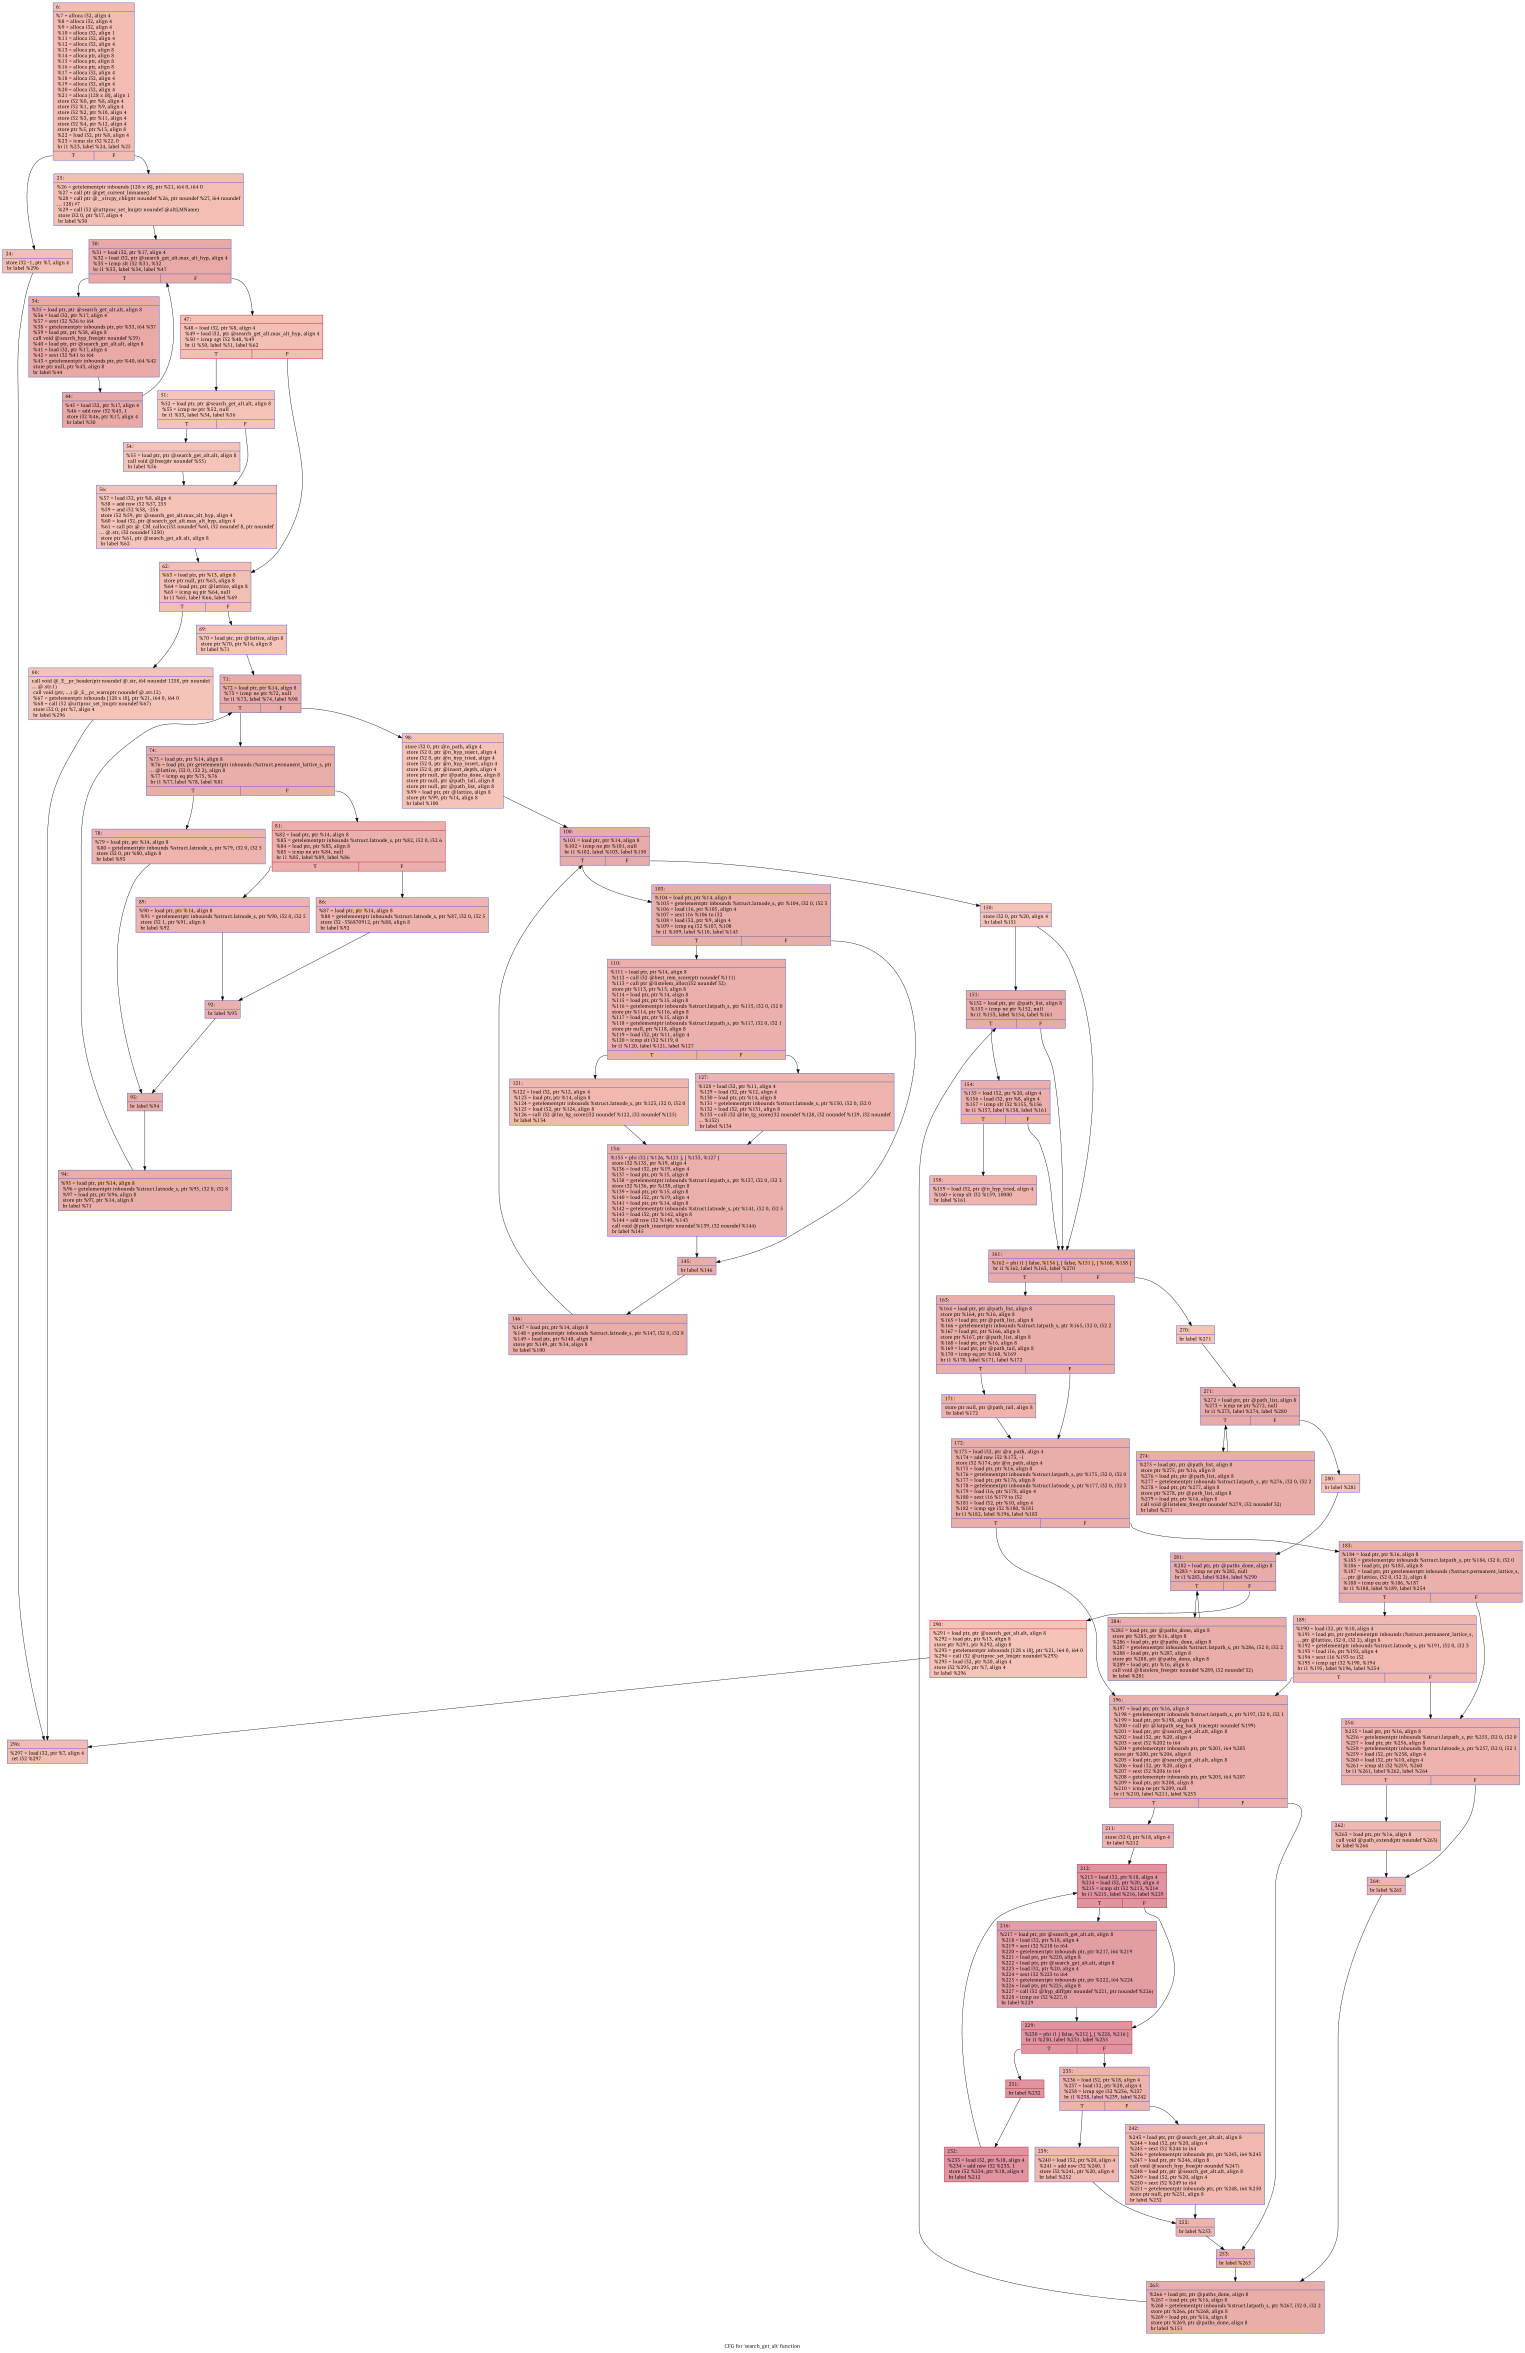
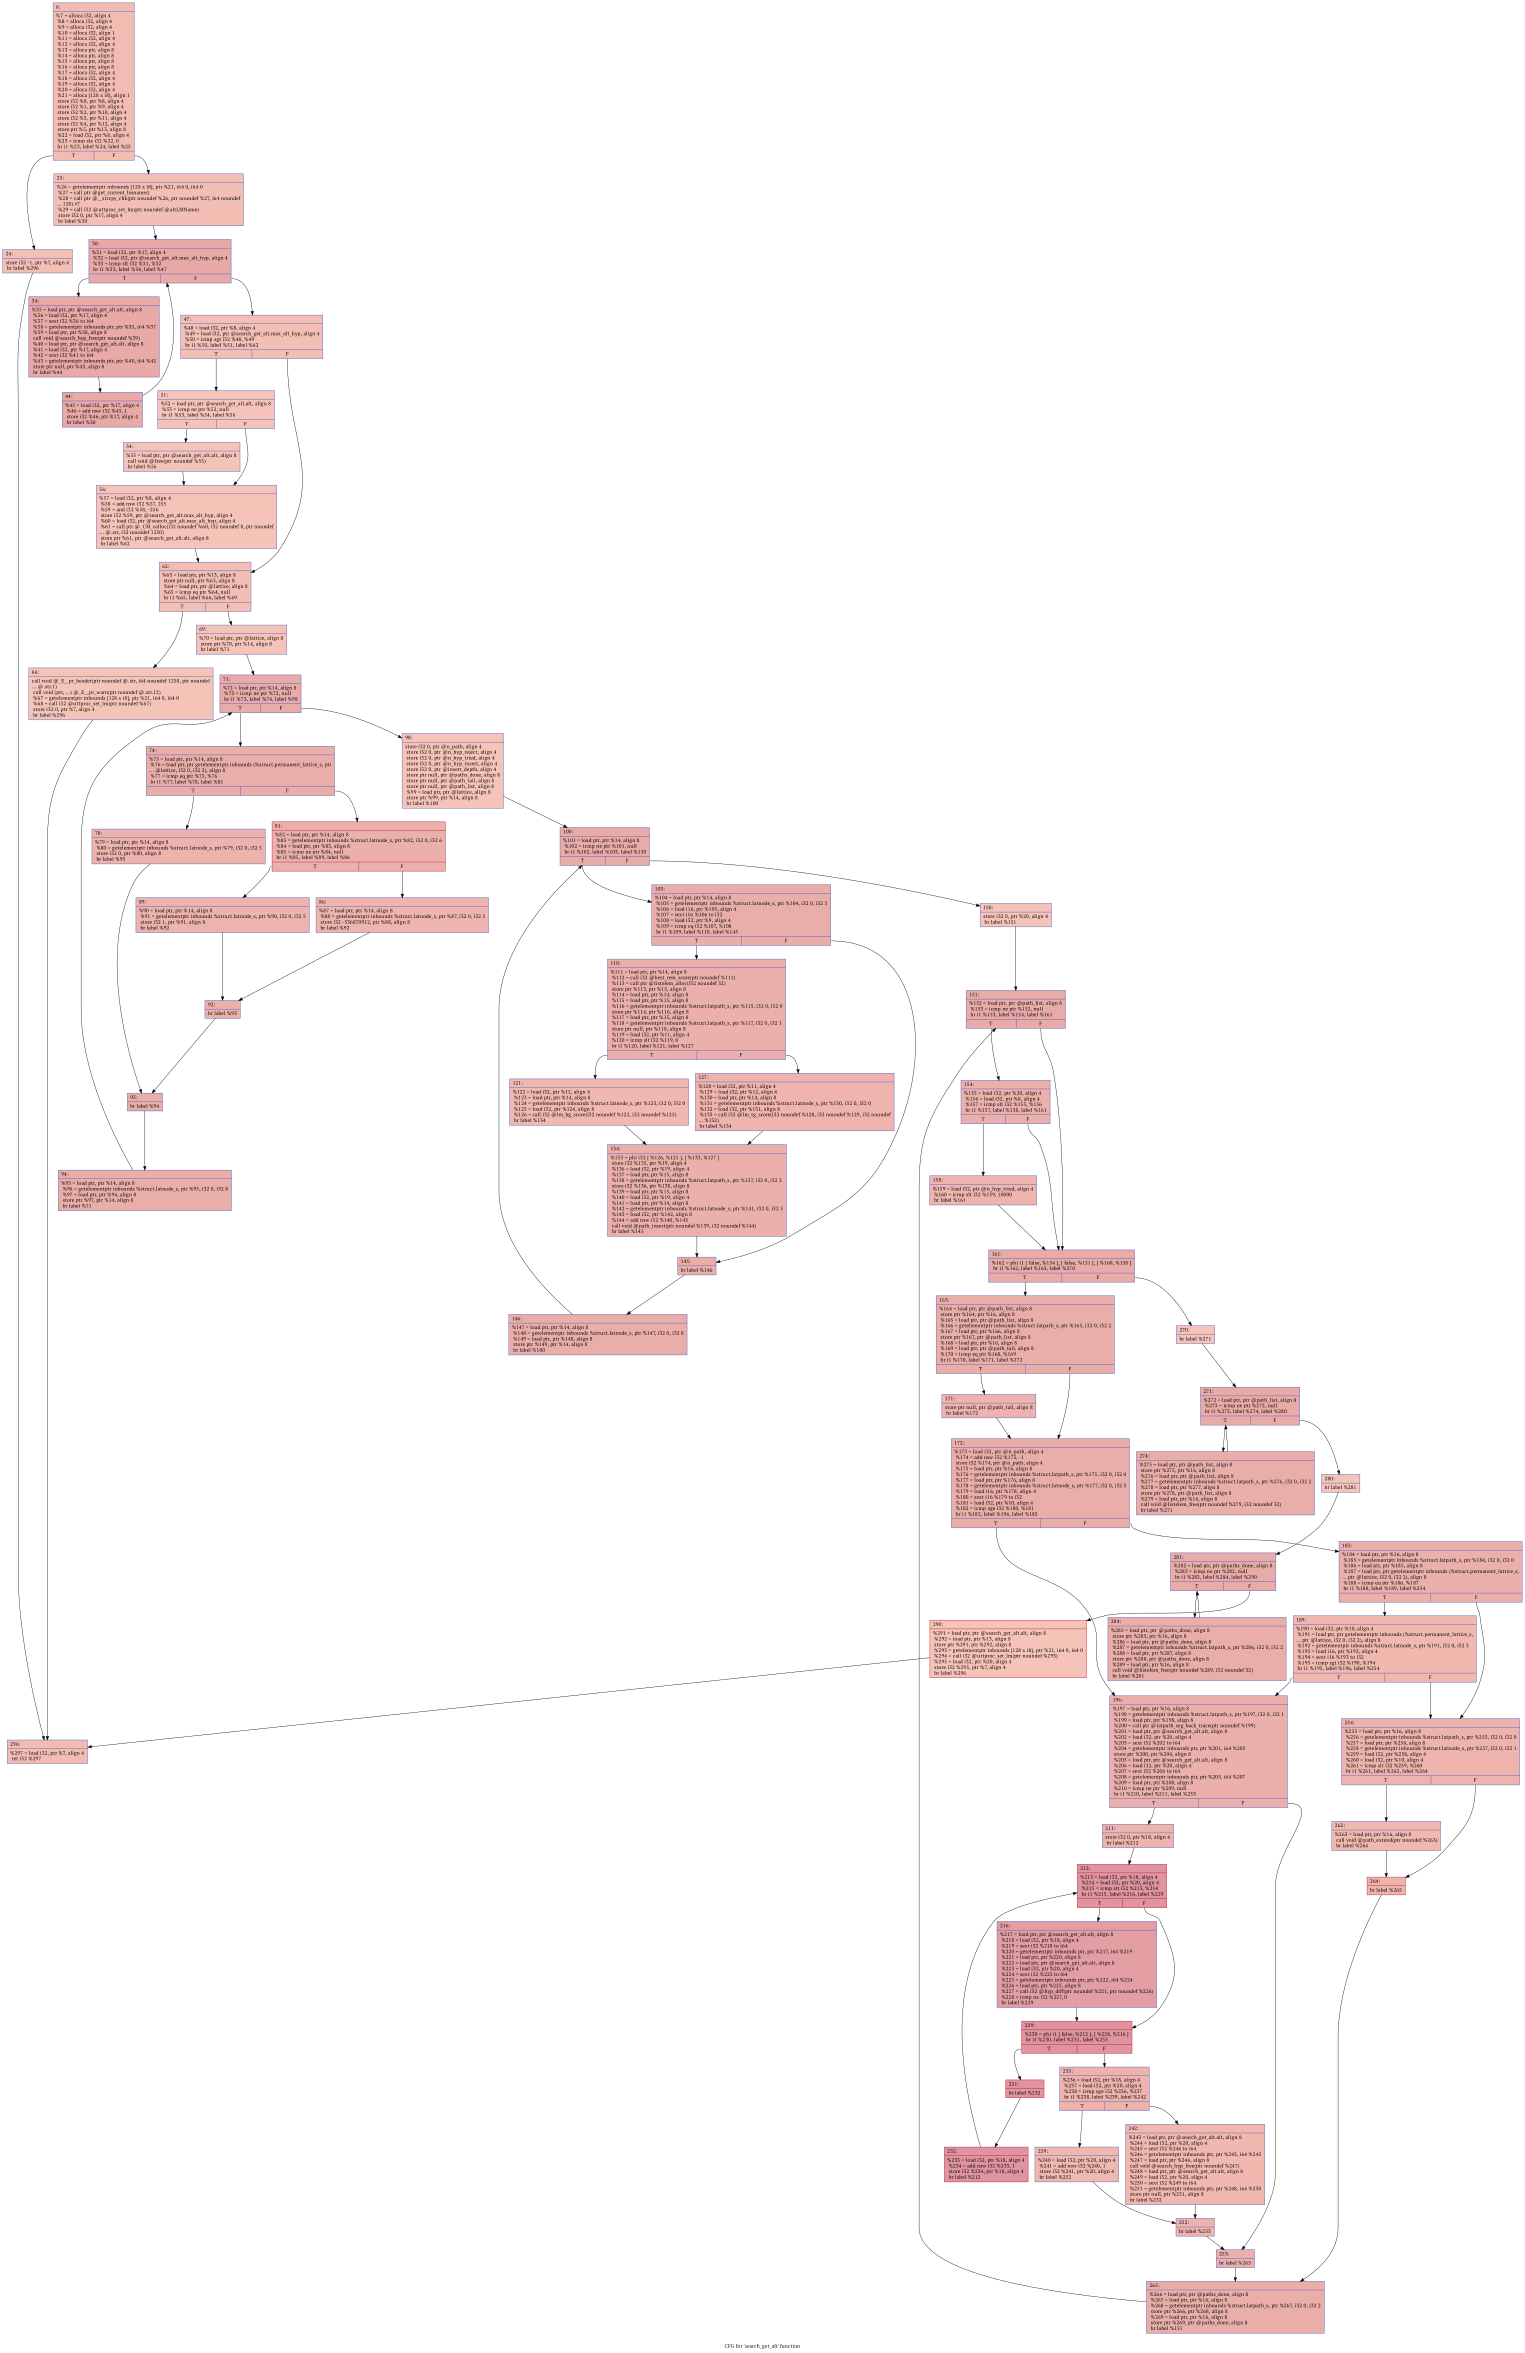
(252, 337) -> (252, 337)
(1093, 1079) -> (1020, 1226)
(1386, 1886) -> (1386, 1886)
